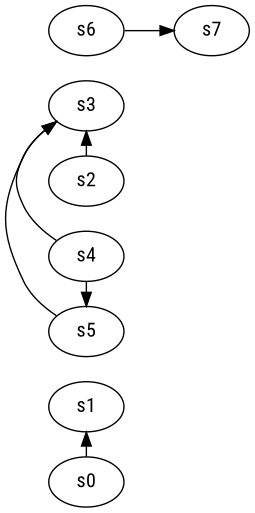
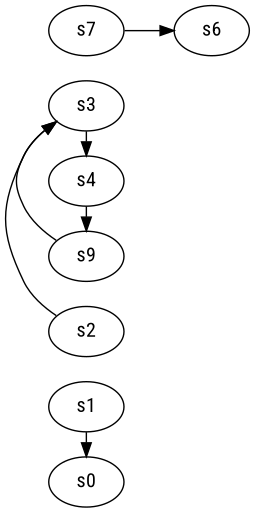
(142, 31) -> (142, 31)
(19, 195) -> (86, 136)
(86, 332) -> (86, 256)
(86, 452) -> (86, 437)
